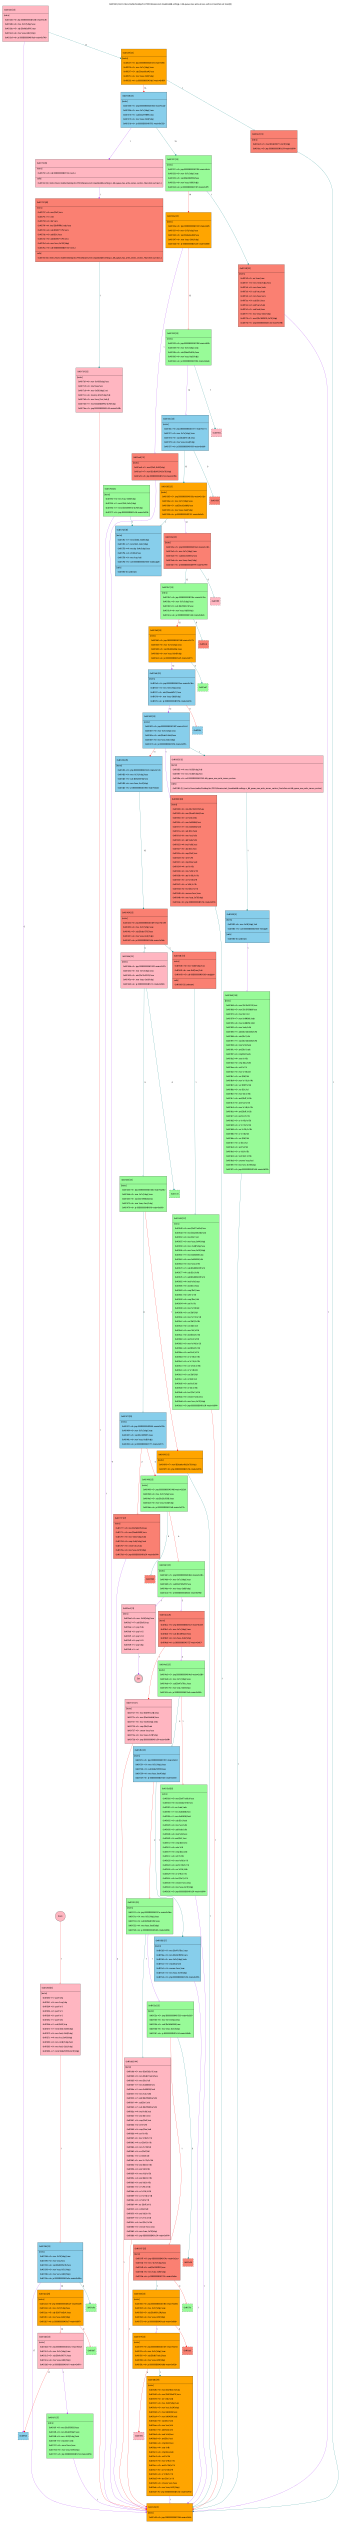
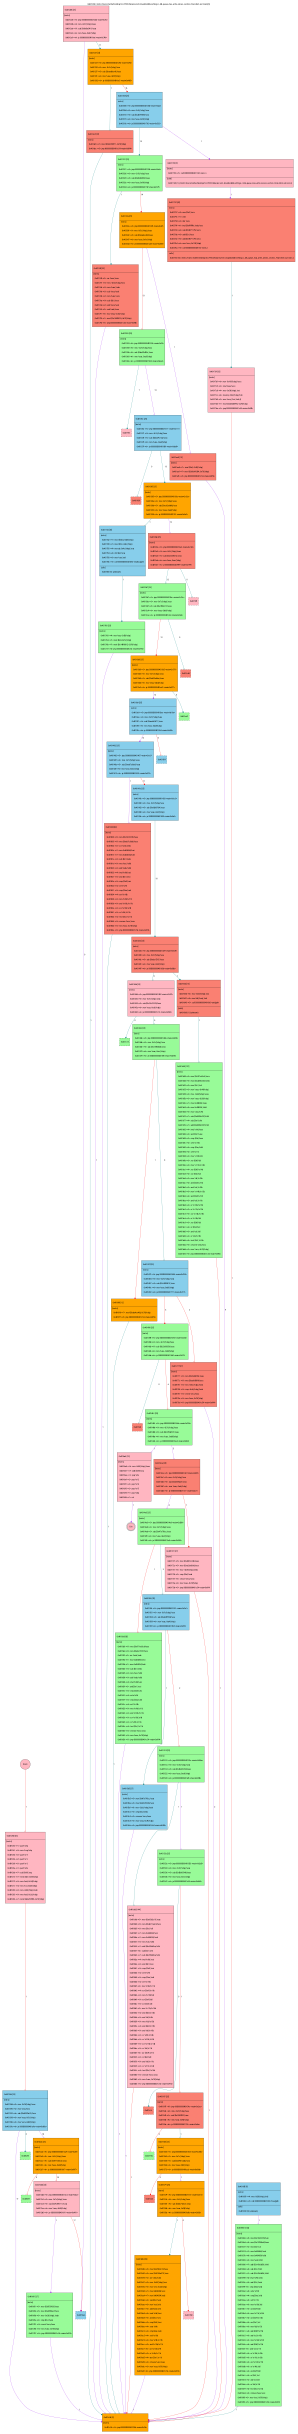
(131, 520) -> (122, 598)
(247, 774) -> none
